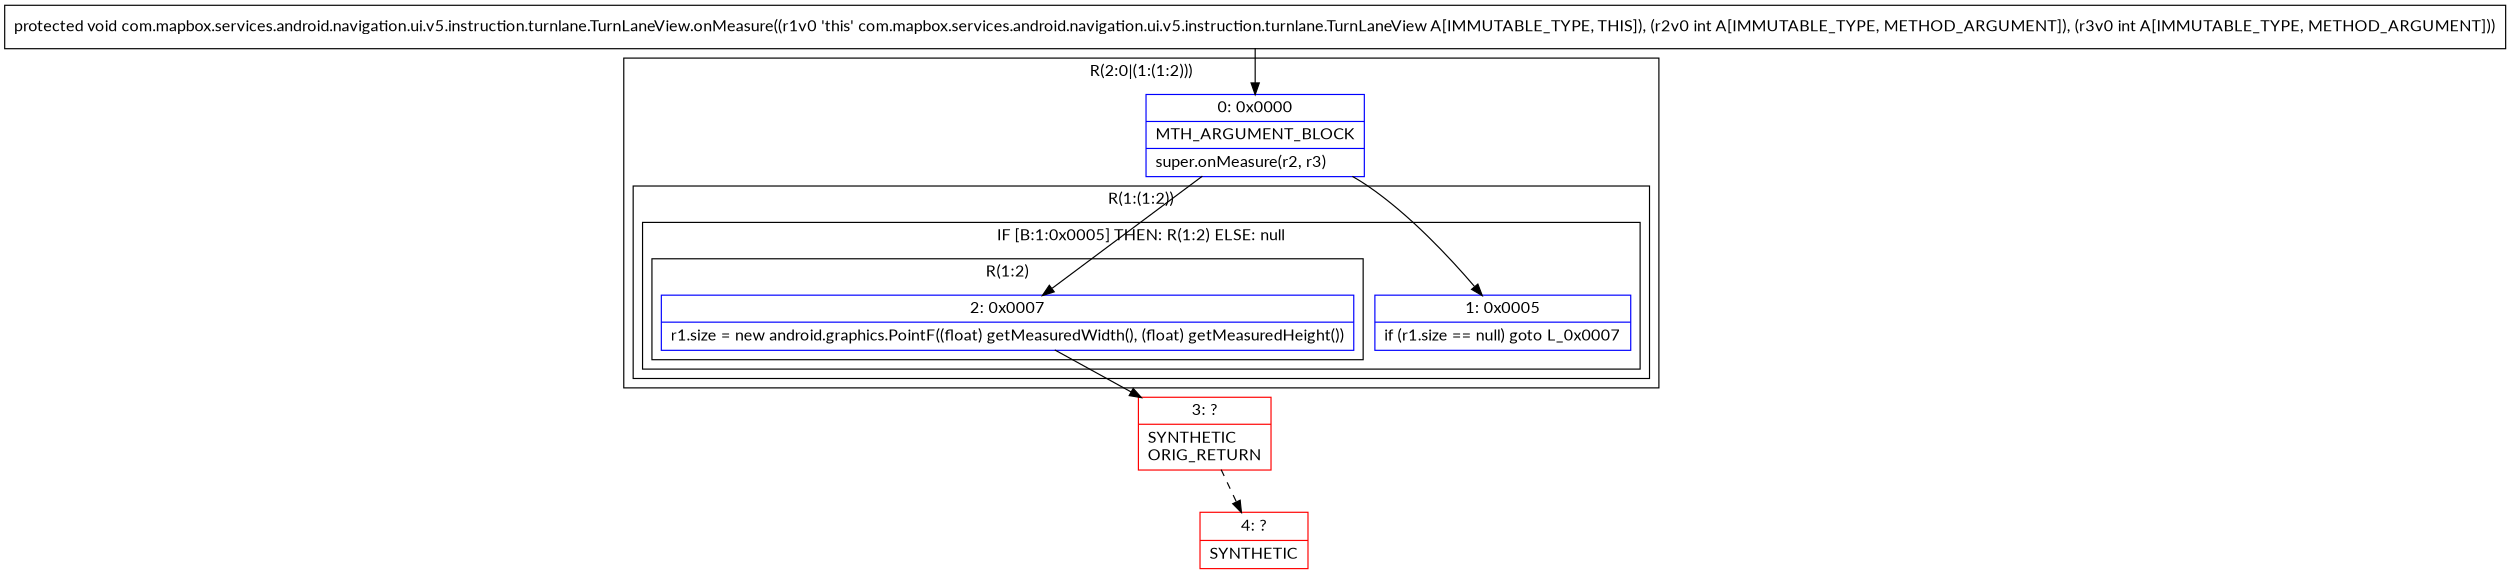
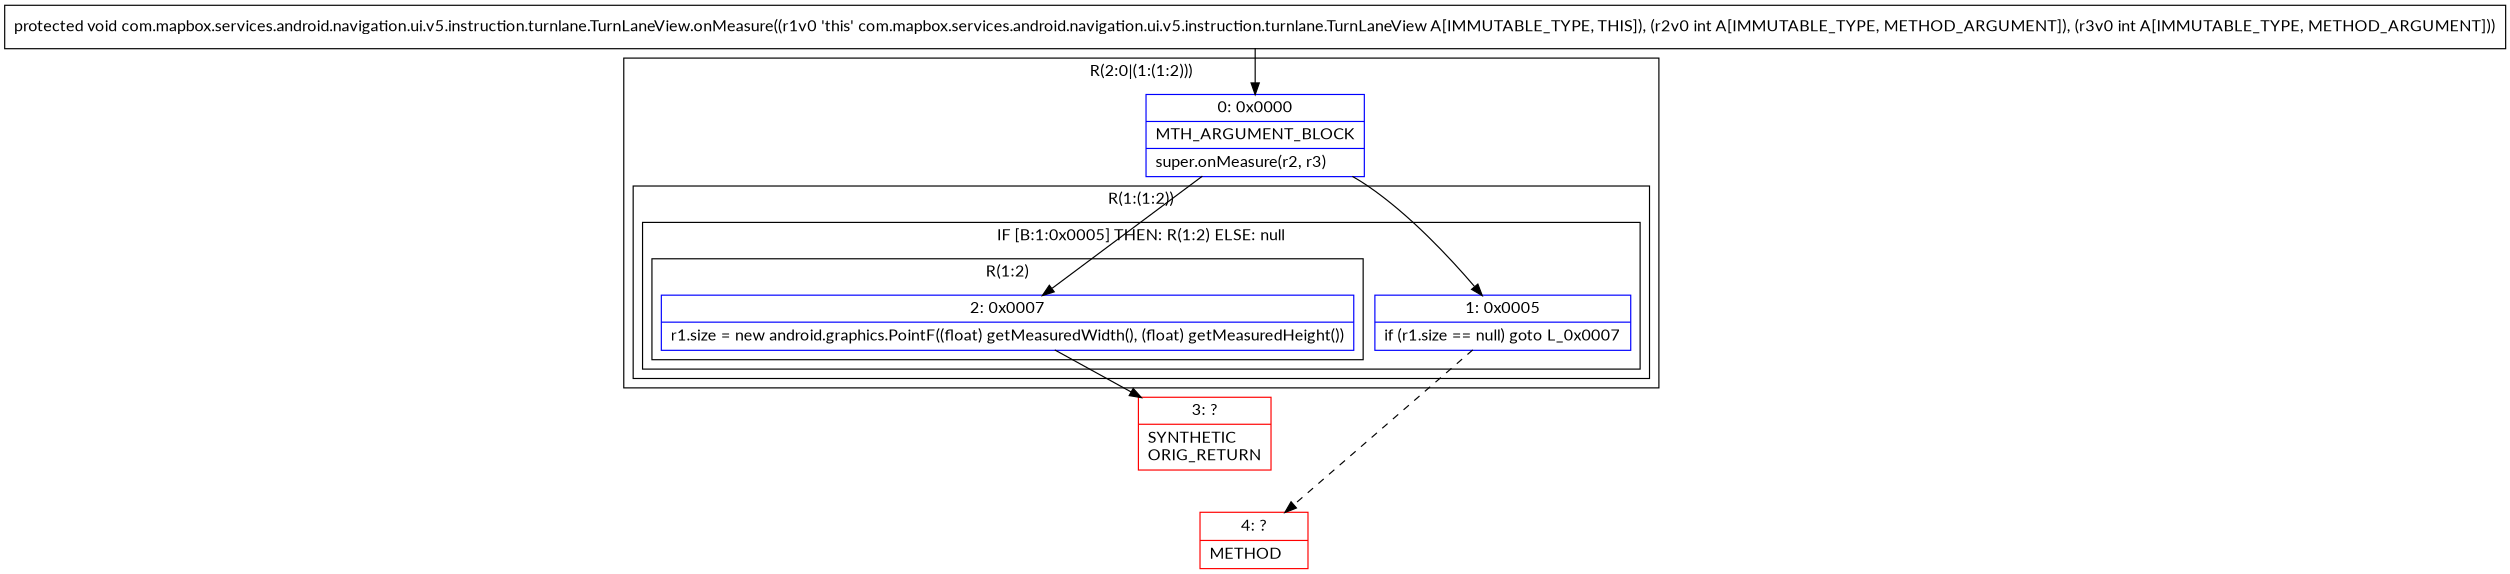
(1229, 486) -> (1383, 427)
(1254, 554) -> (1246, 554)
